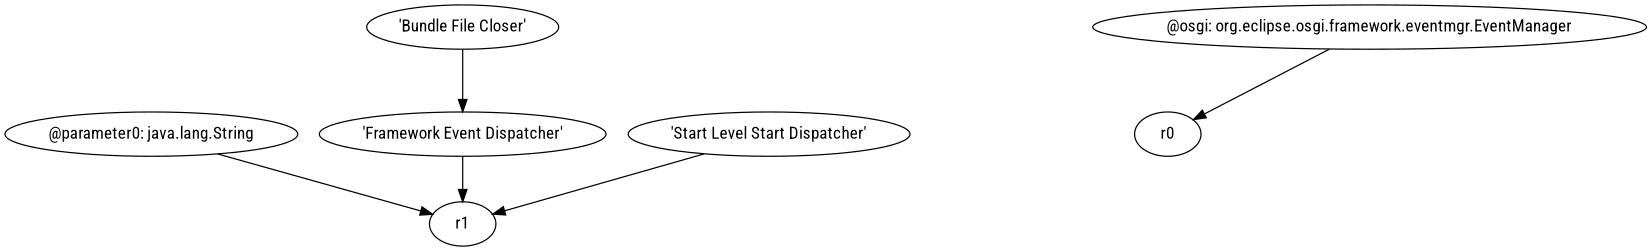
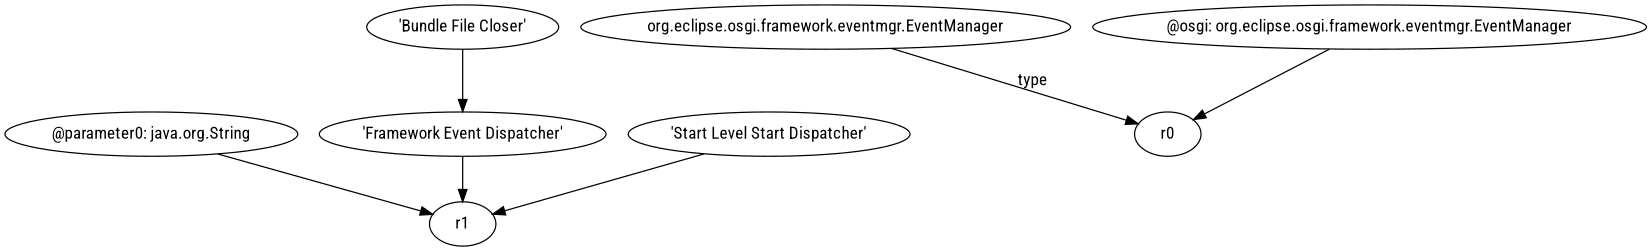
none -> (826, 27)
(151, 134) -> (151, 134)
